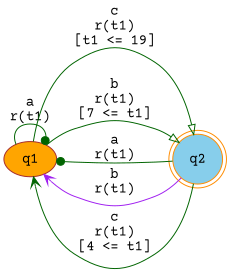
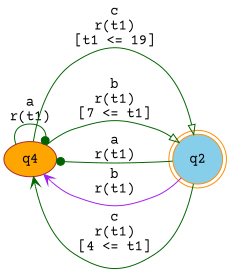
(30, 159) -> (30, 159)
